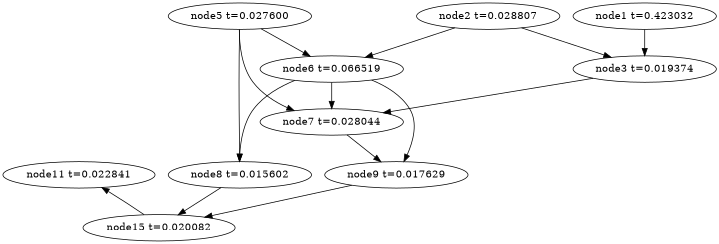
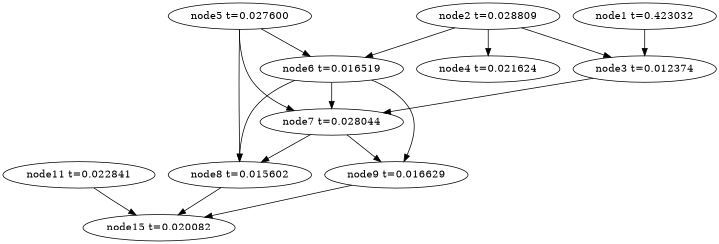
(488, 16) -> (488, 16)
(332, 69) -> (332, 69)
none -> (488, 69)
(645, 69) -> (645, 69)
none -> (289, 147)
(396, 175) -> (396, 175)
(126, 203) -> (112, 200)
